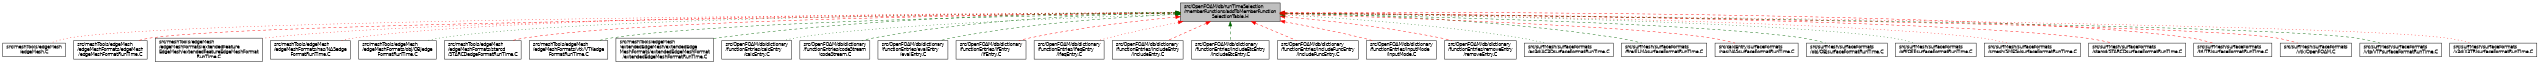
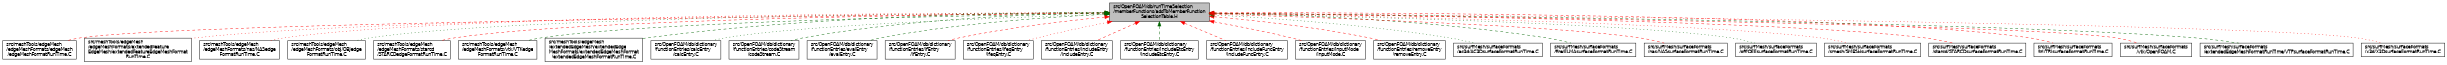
(34, 50) -> none
(1757, 50) -> (1686, 50)
(1847, 50) -> none
(2401, 50) -> (2277, 50)
(2493, 50) -> (2403, 50)
